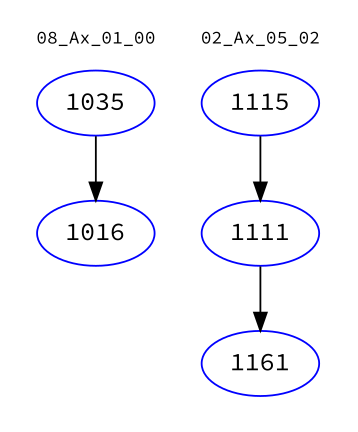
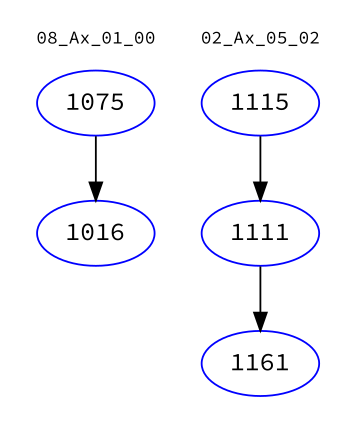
(96, 103) -> (96, 103)
